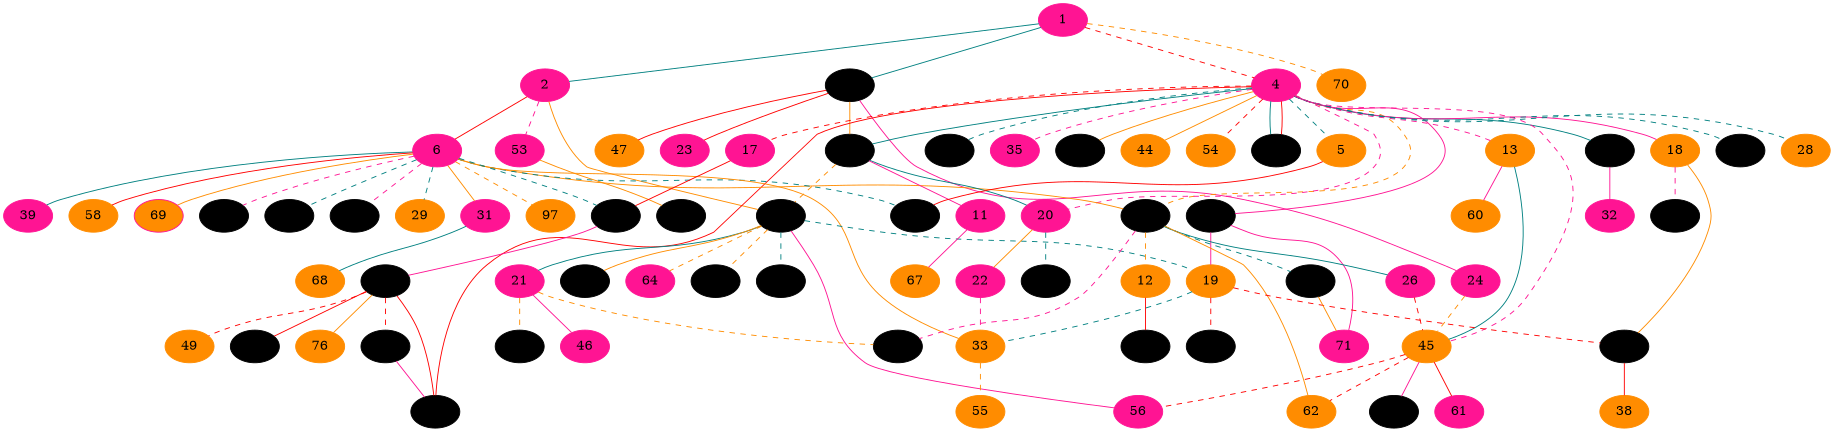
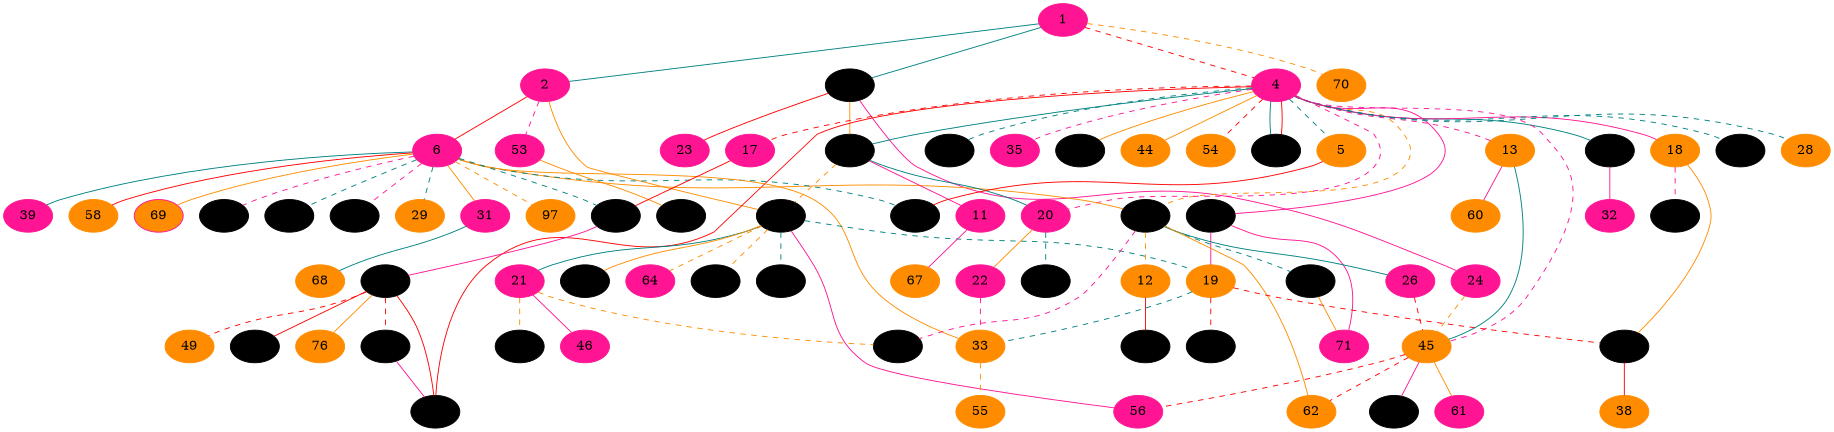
(619, 151) -> none
(1443, 379) -> (1443, 379)
